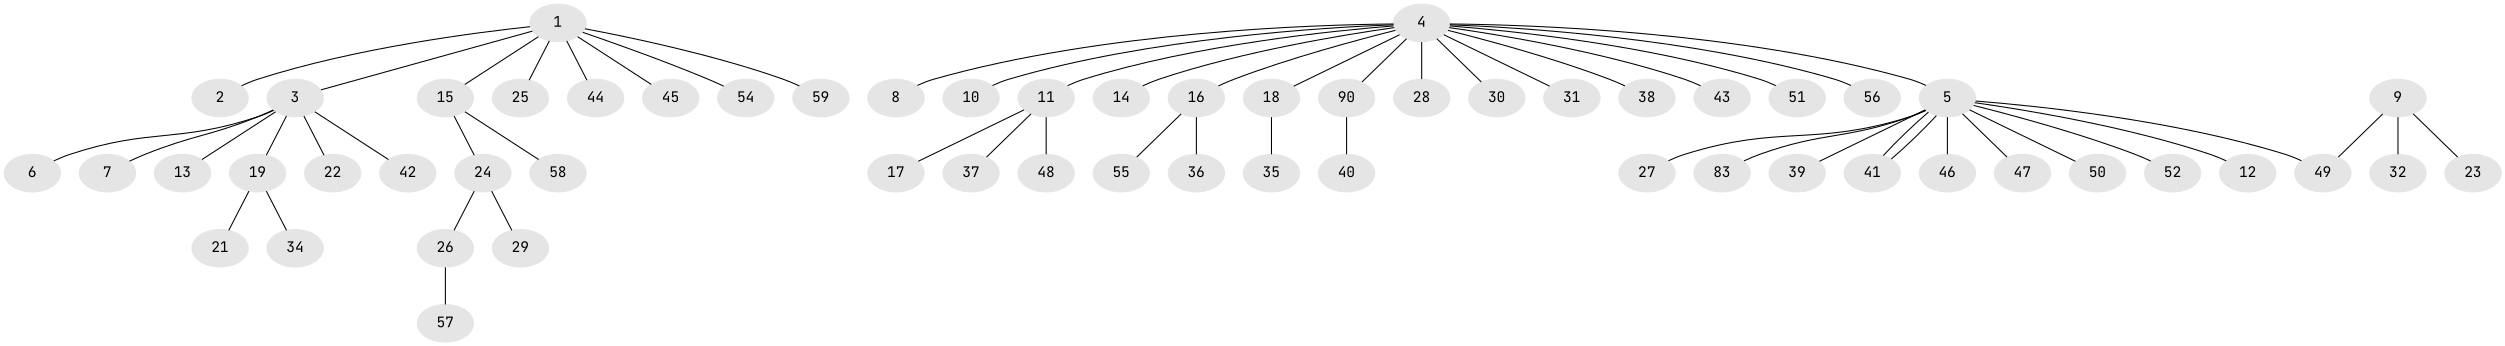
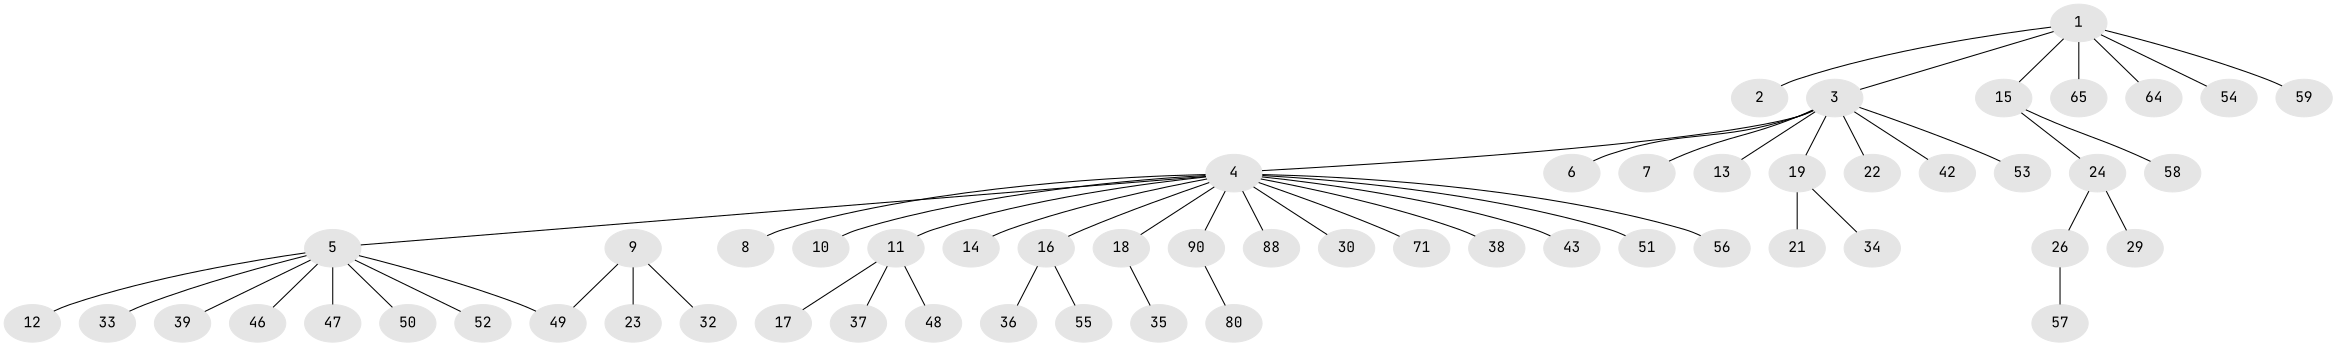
(520, 98) -> (2079, 98)
(596, 98) -> (2154, 98)
(671, 98) -> none
(1422, 98) -> (1271, 248)
(1572, 98) -> (1422, 248)
none -> (1539, 151)
(1347, 173) -> (1234, 323)
(1647, 173) -> none
(1722, 173) -> (107, 323)
(1872, 173) -> none
none -> (2022, 173)
